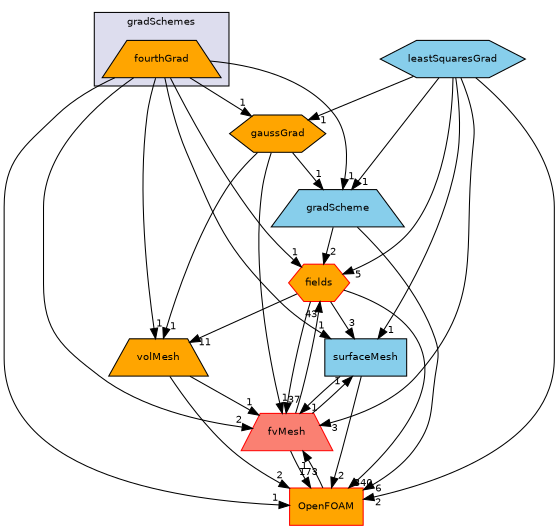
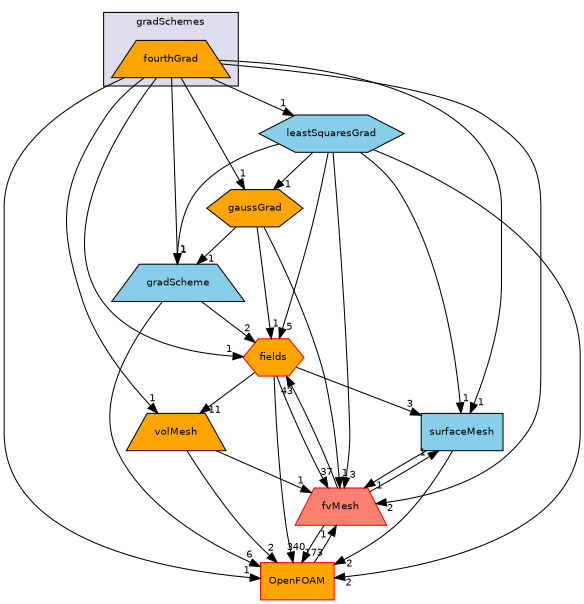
none -> (247, 95)
(202, 235) -> (264, 278)
